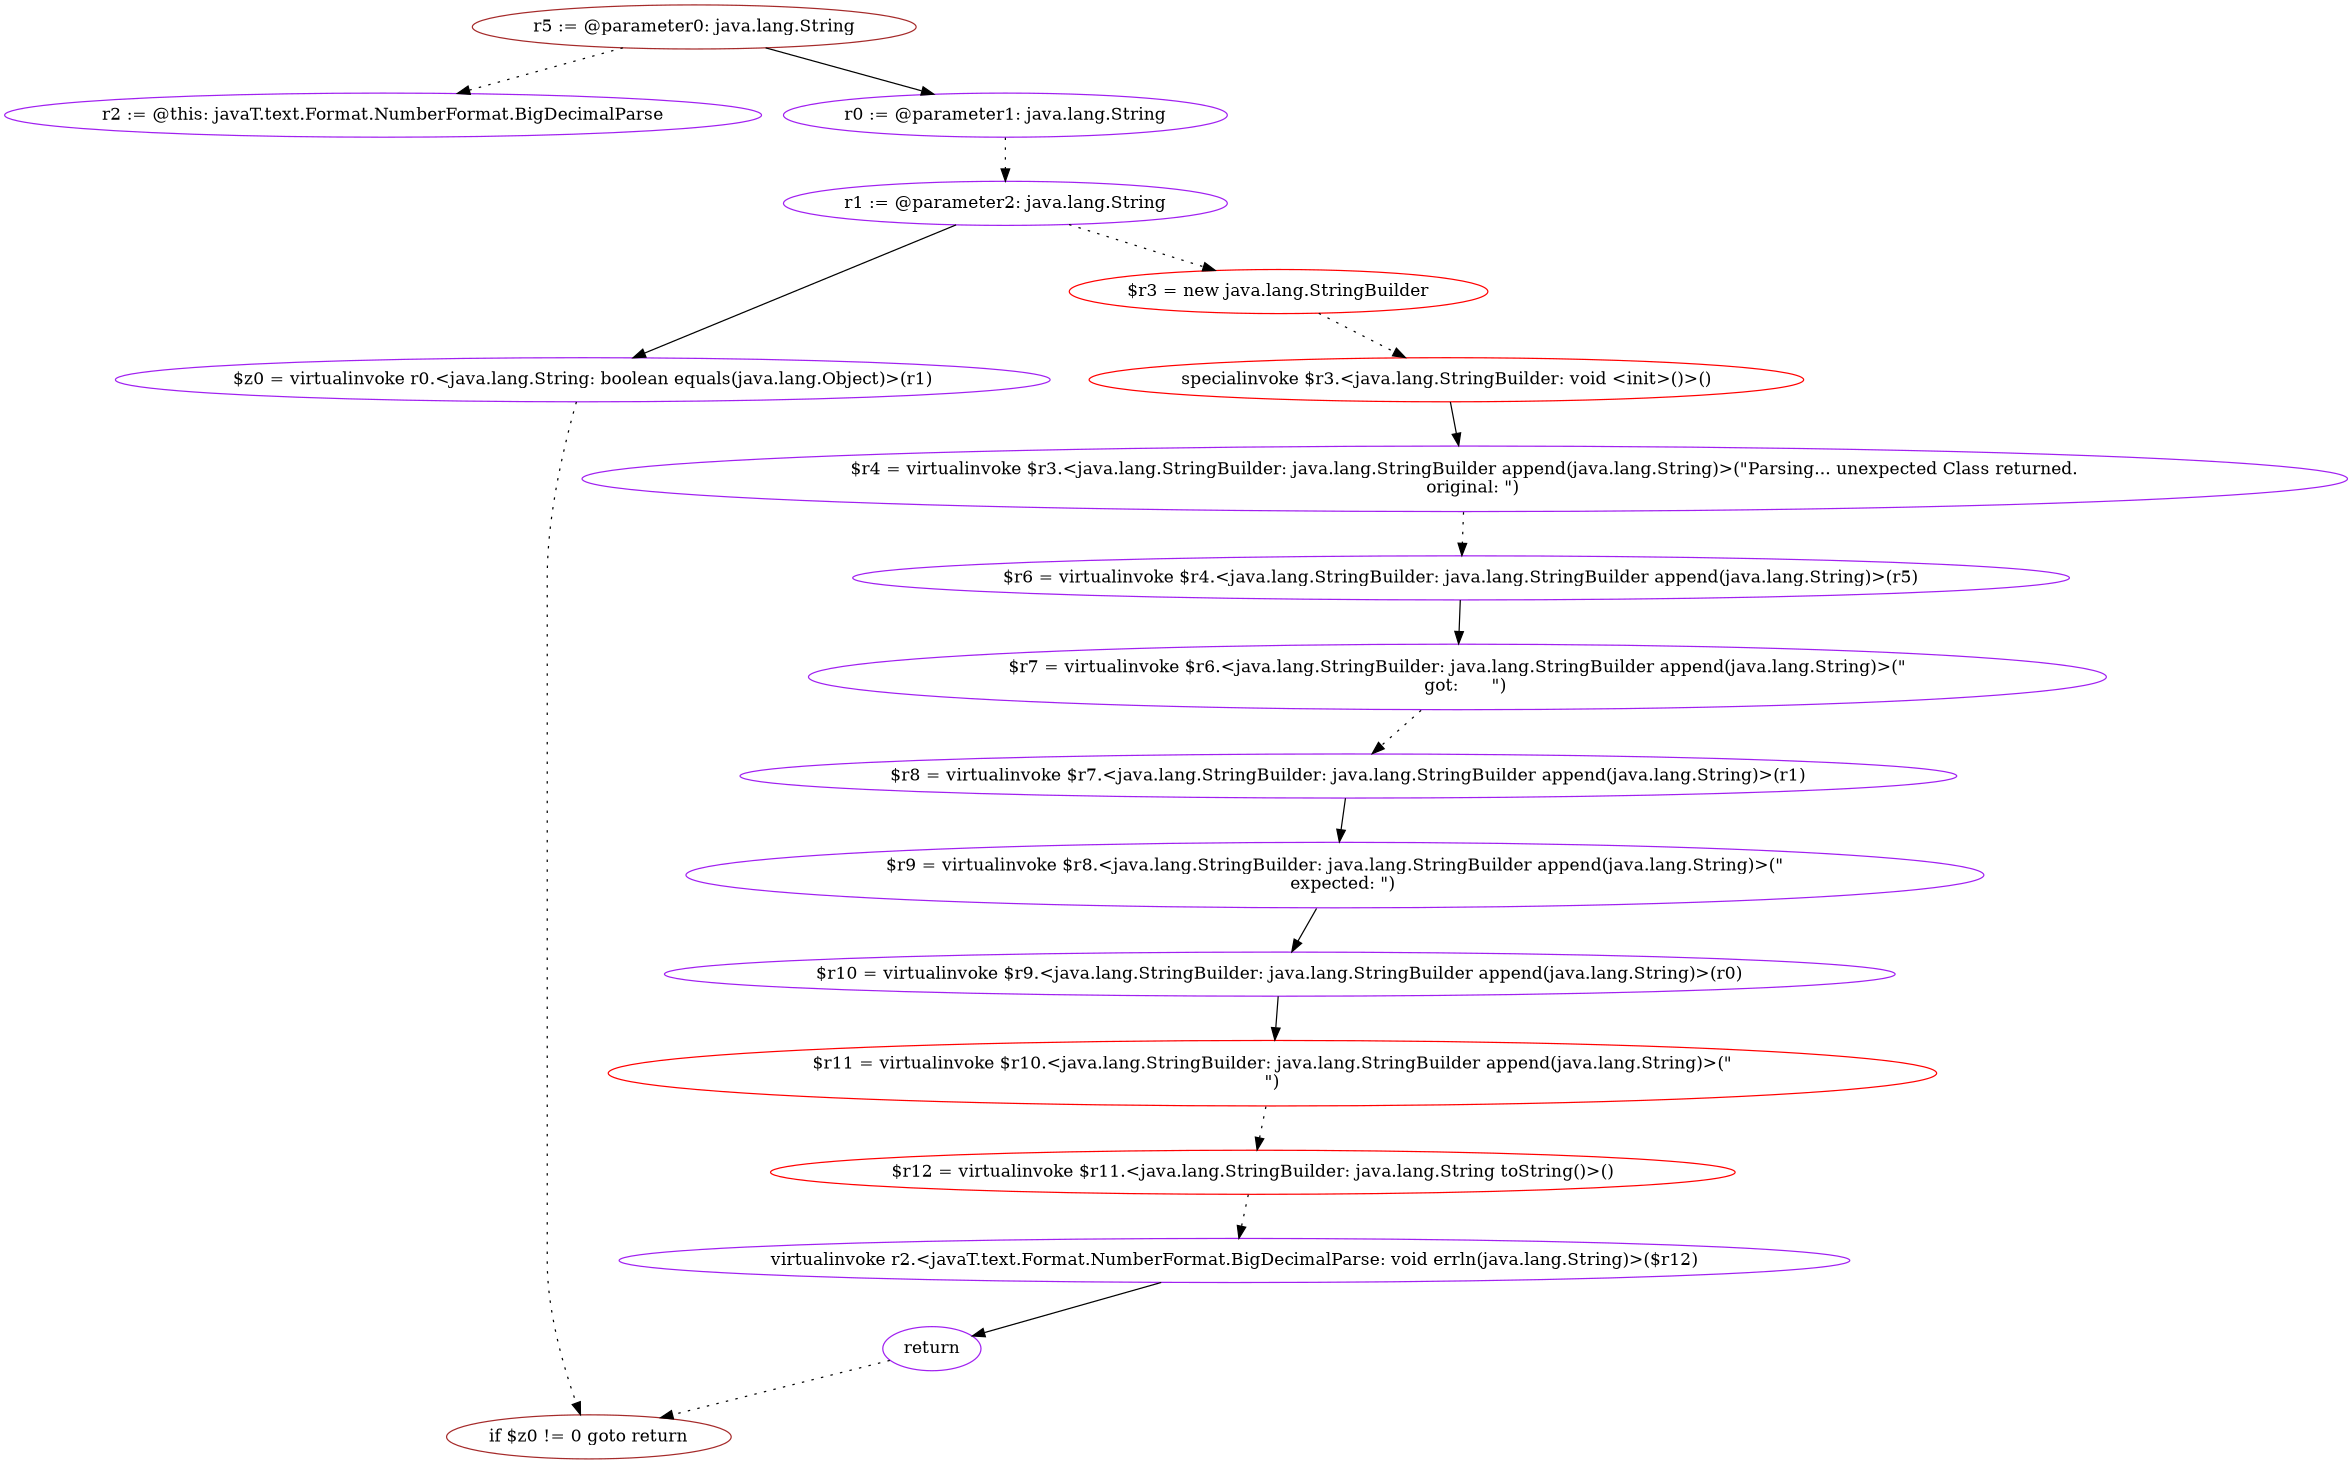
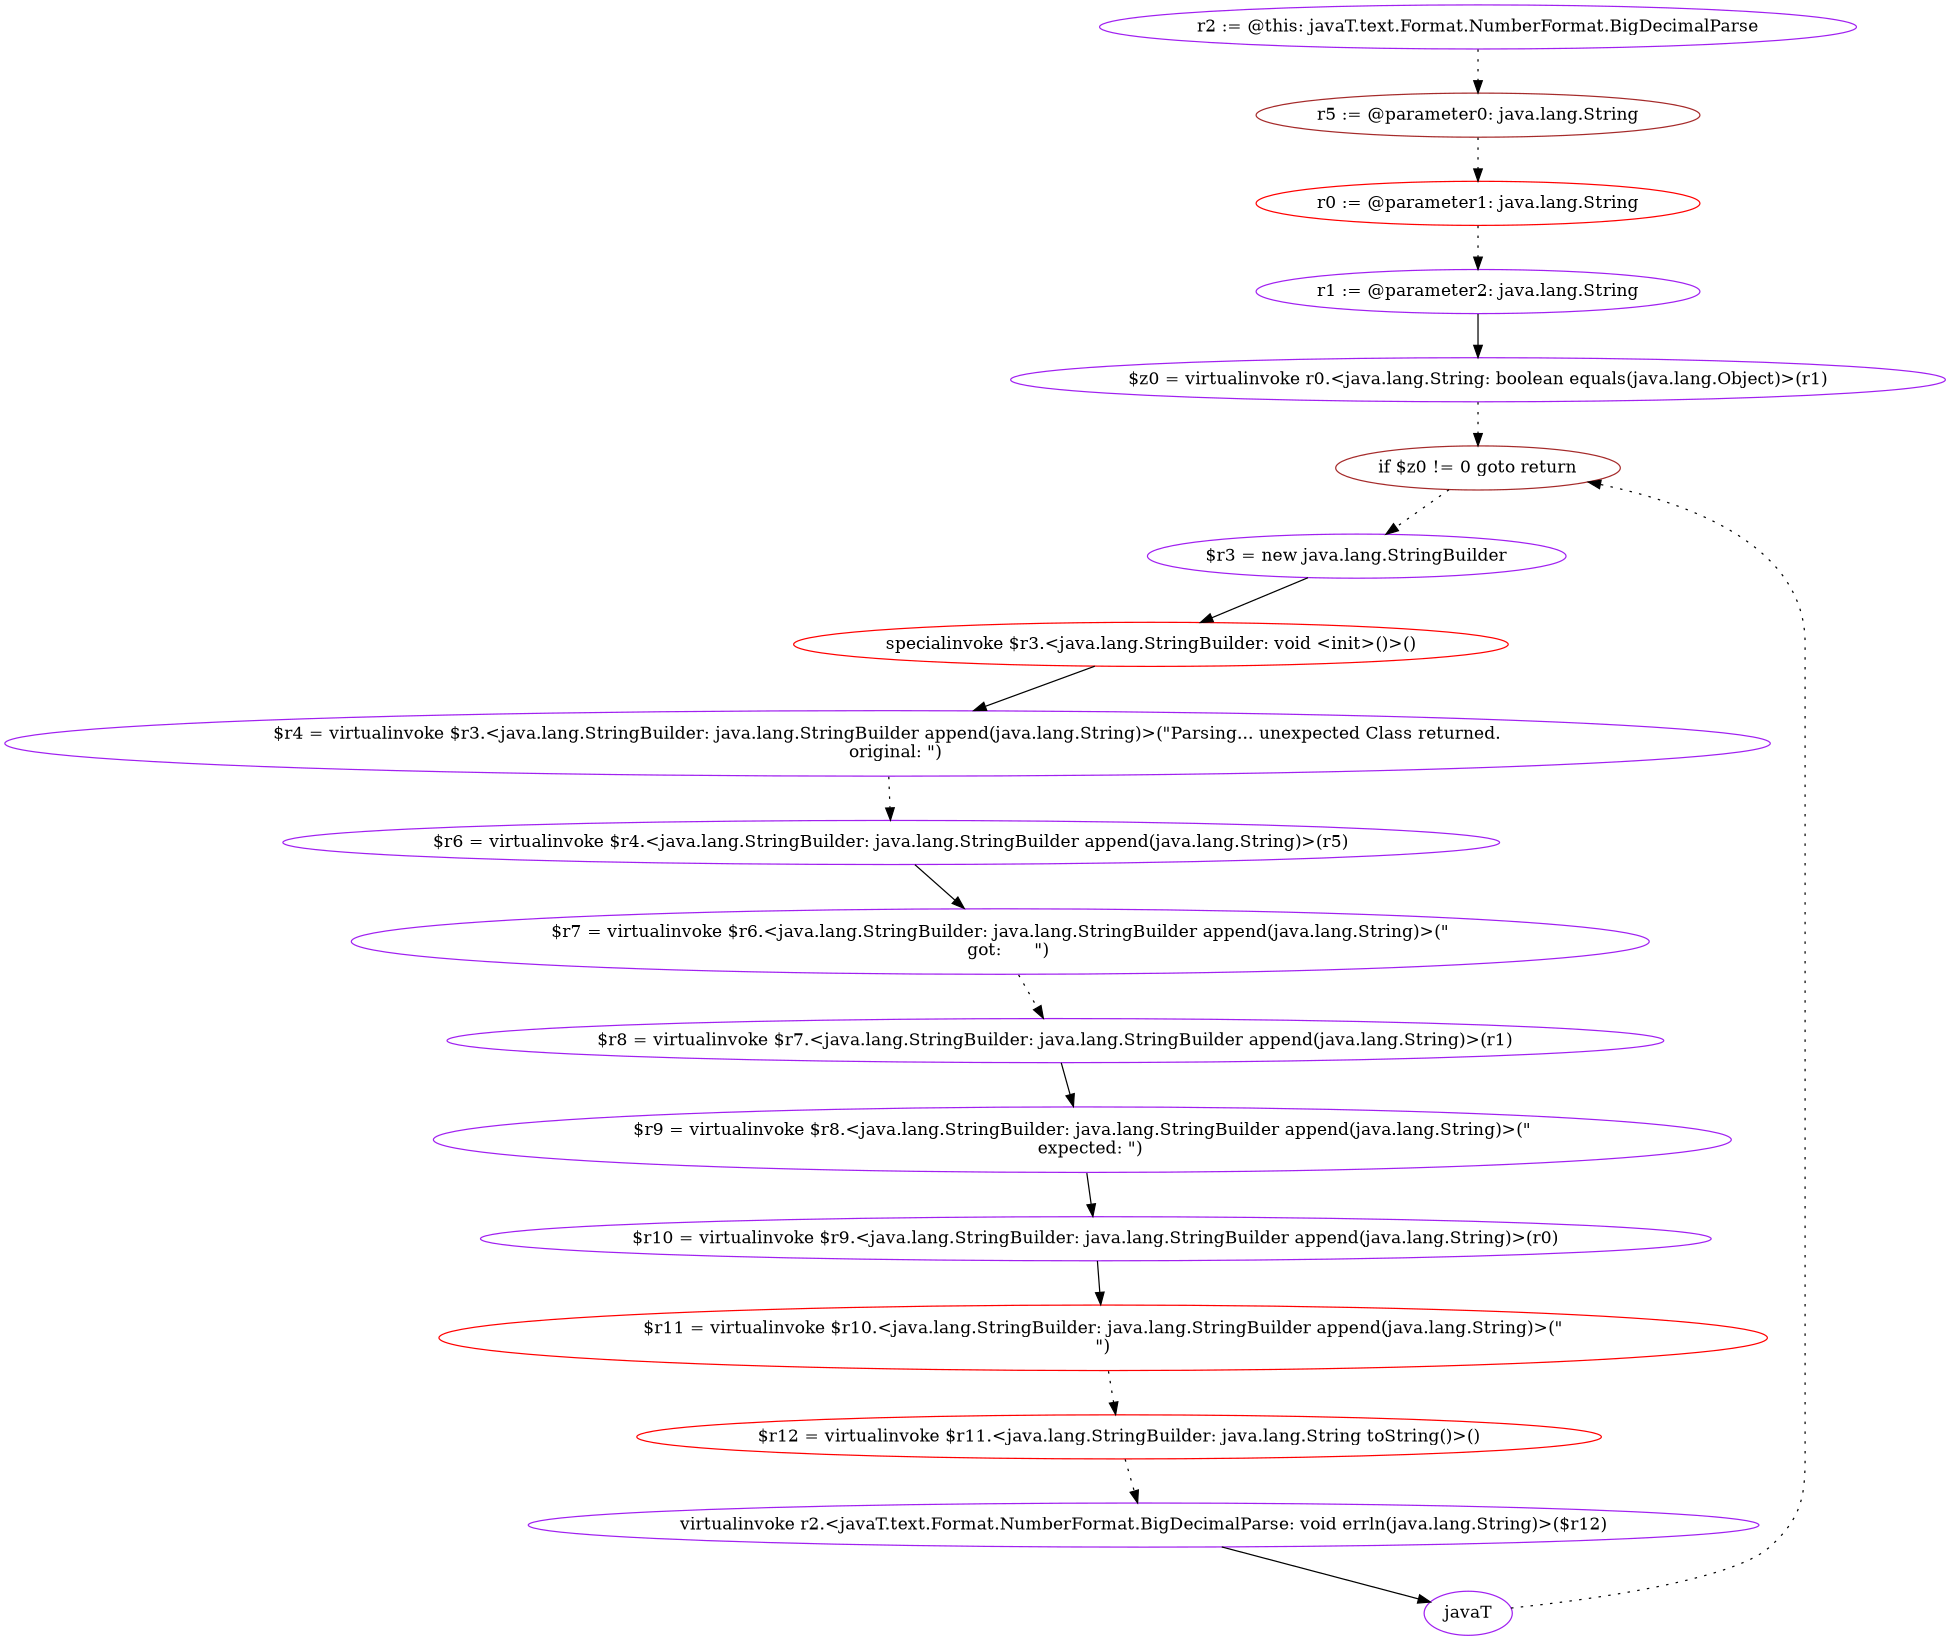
(546, 69) -> (1478, 65)
(844, 69) -> (1478, 153)
(1005, 115) -> (1478, 203)
(1136, 246) -> (1423, 508)
(1279, 292) -> (1357, 556)
(1356, 333) -> (1260, 598)
(932, 1349) -> (1468, 1613)
